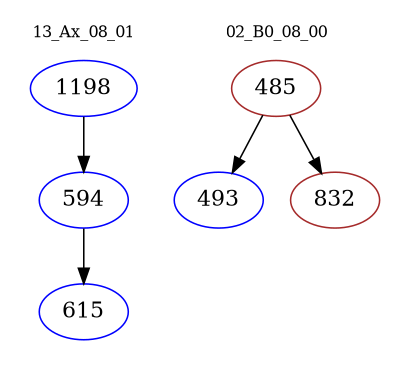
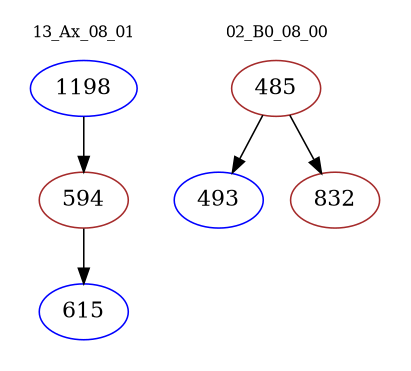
(84, 200) -> (84, 200)
